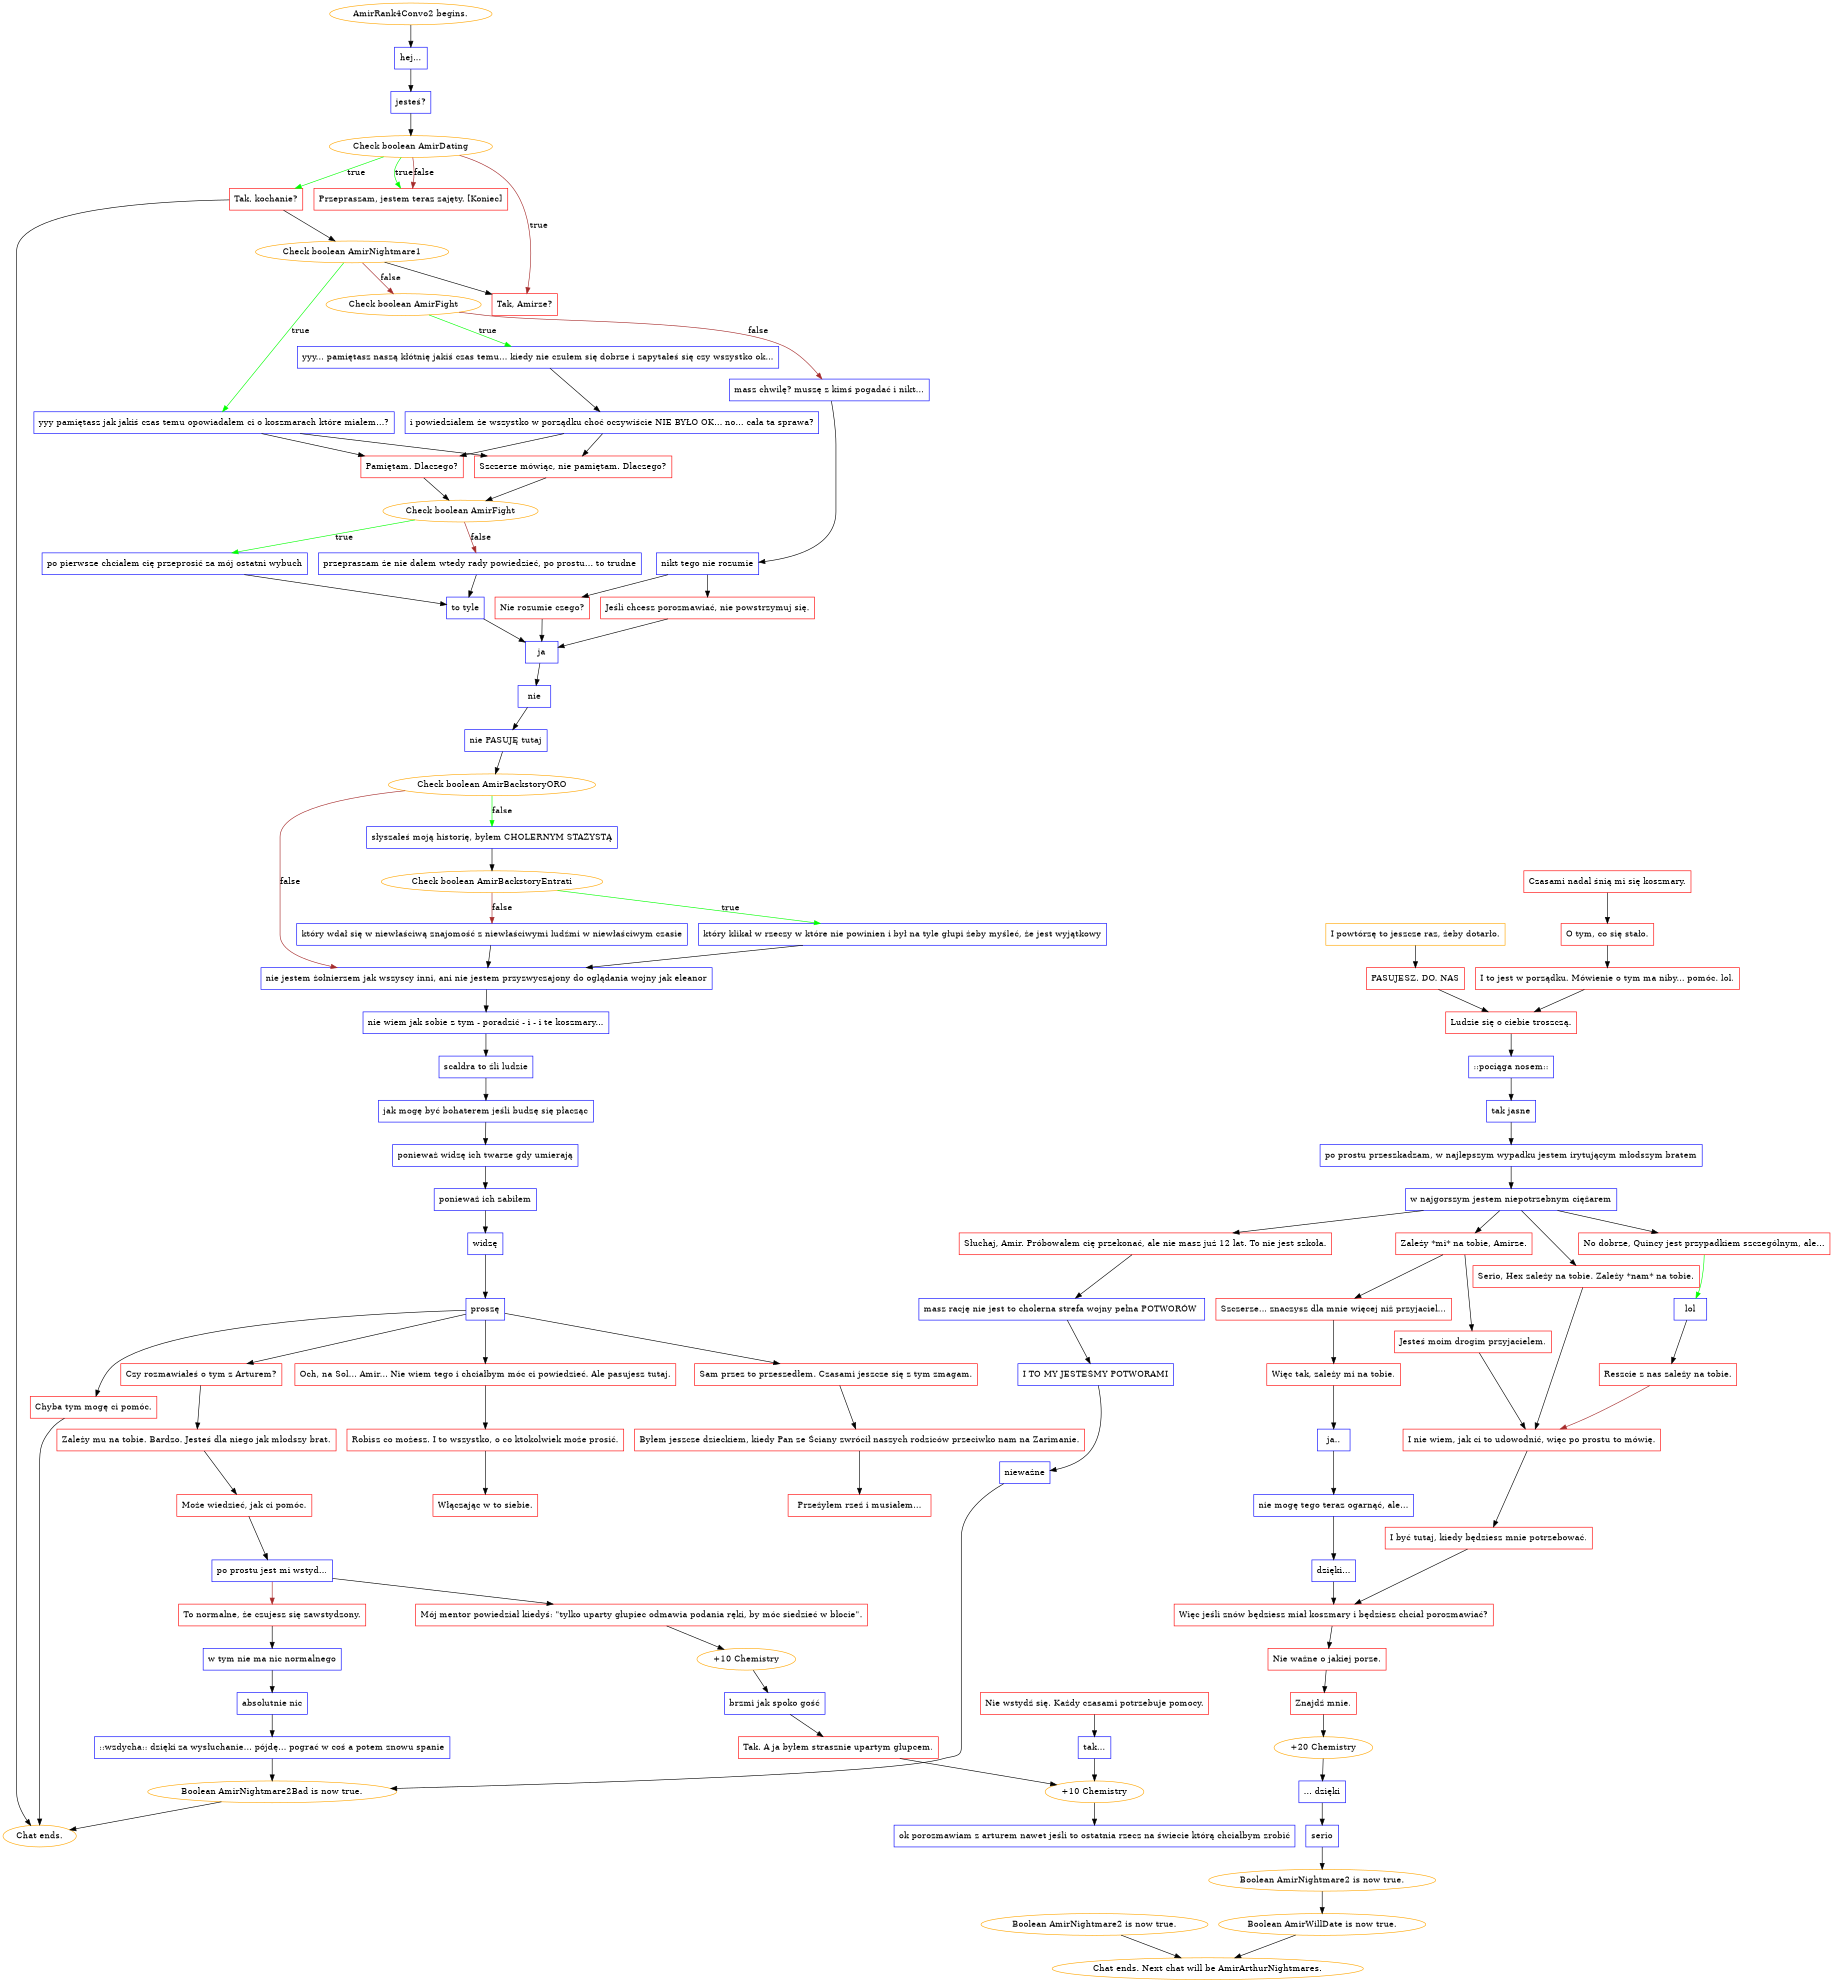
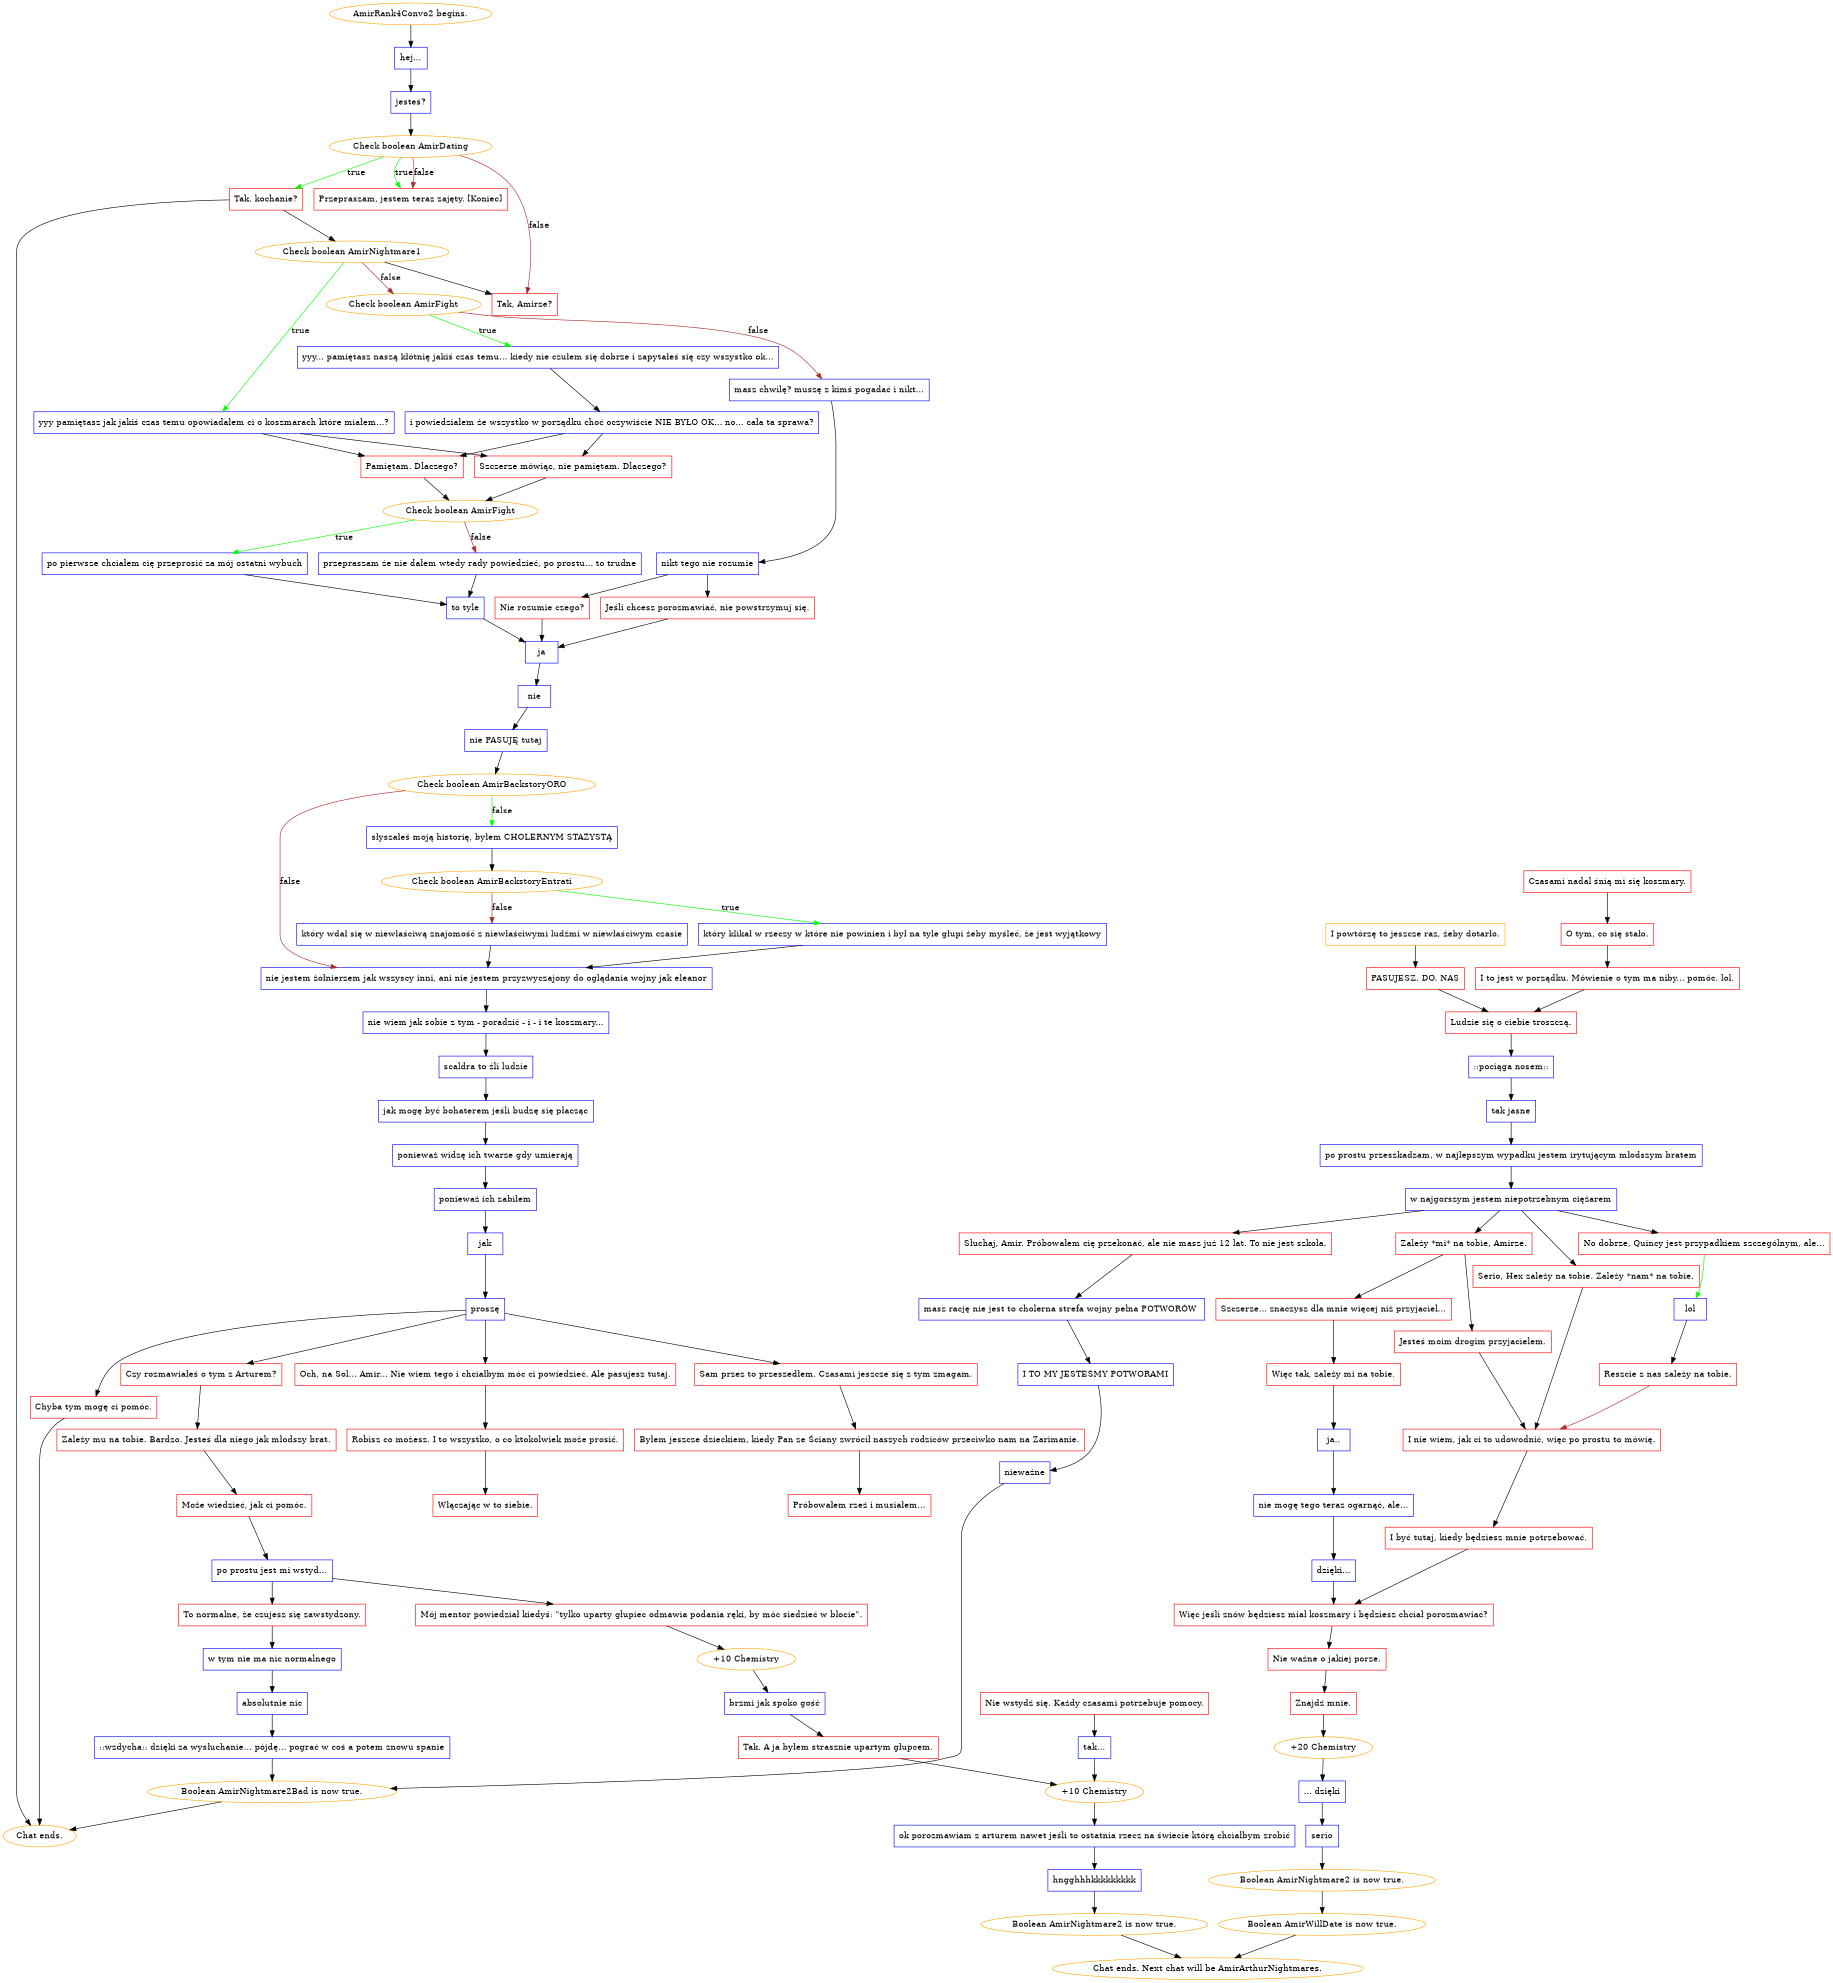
(539, 226) -> (539, 226)
(485, 1244) -> (485, 1244)
(860, 1505) -> (860, 1505)
(272, 1590) -> (272, 1590)
none -> (1095, 1880)
